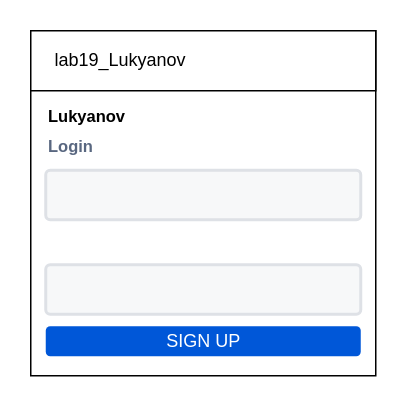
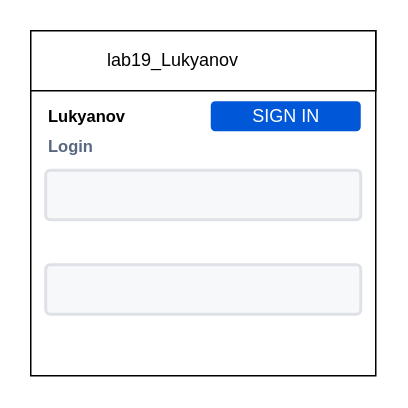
(121, 61) -> (173, 61)
none -> (286, 116)
(203, 341) -> none
